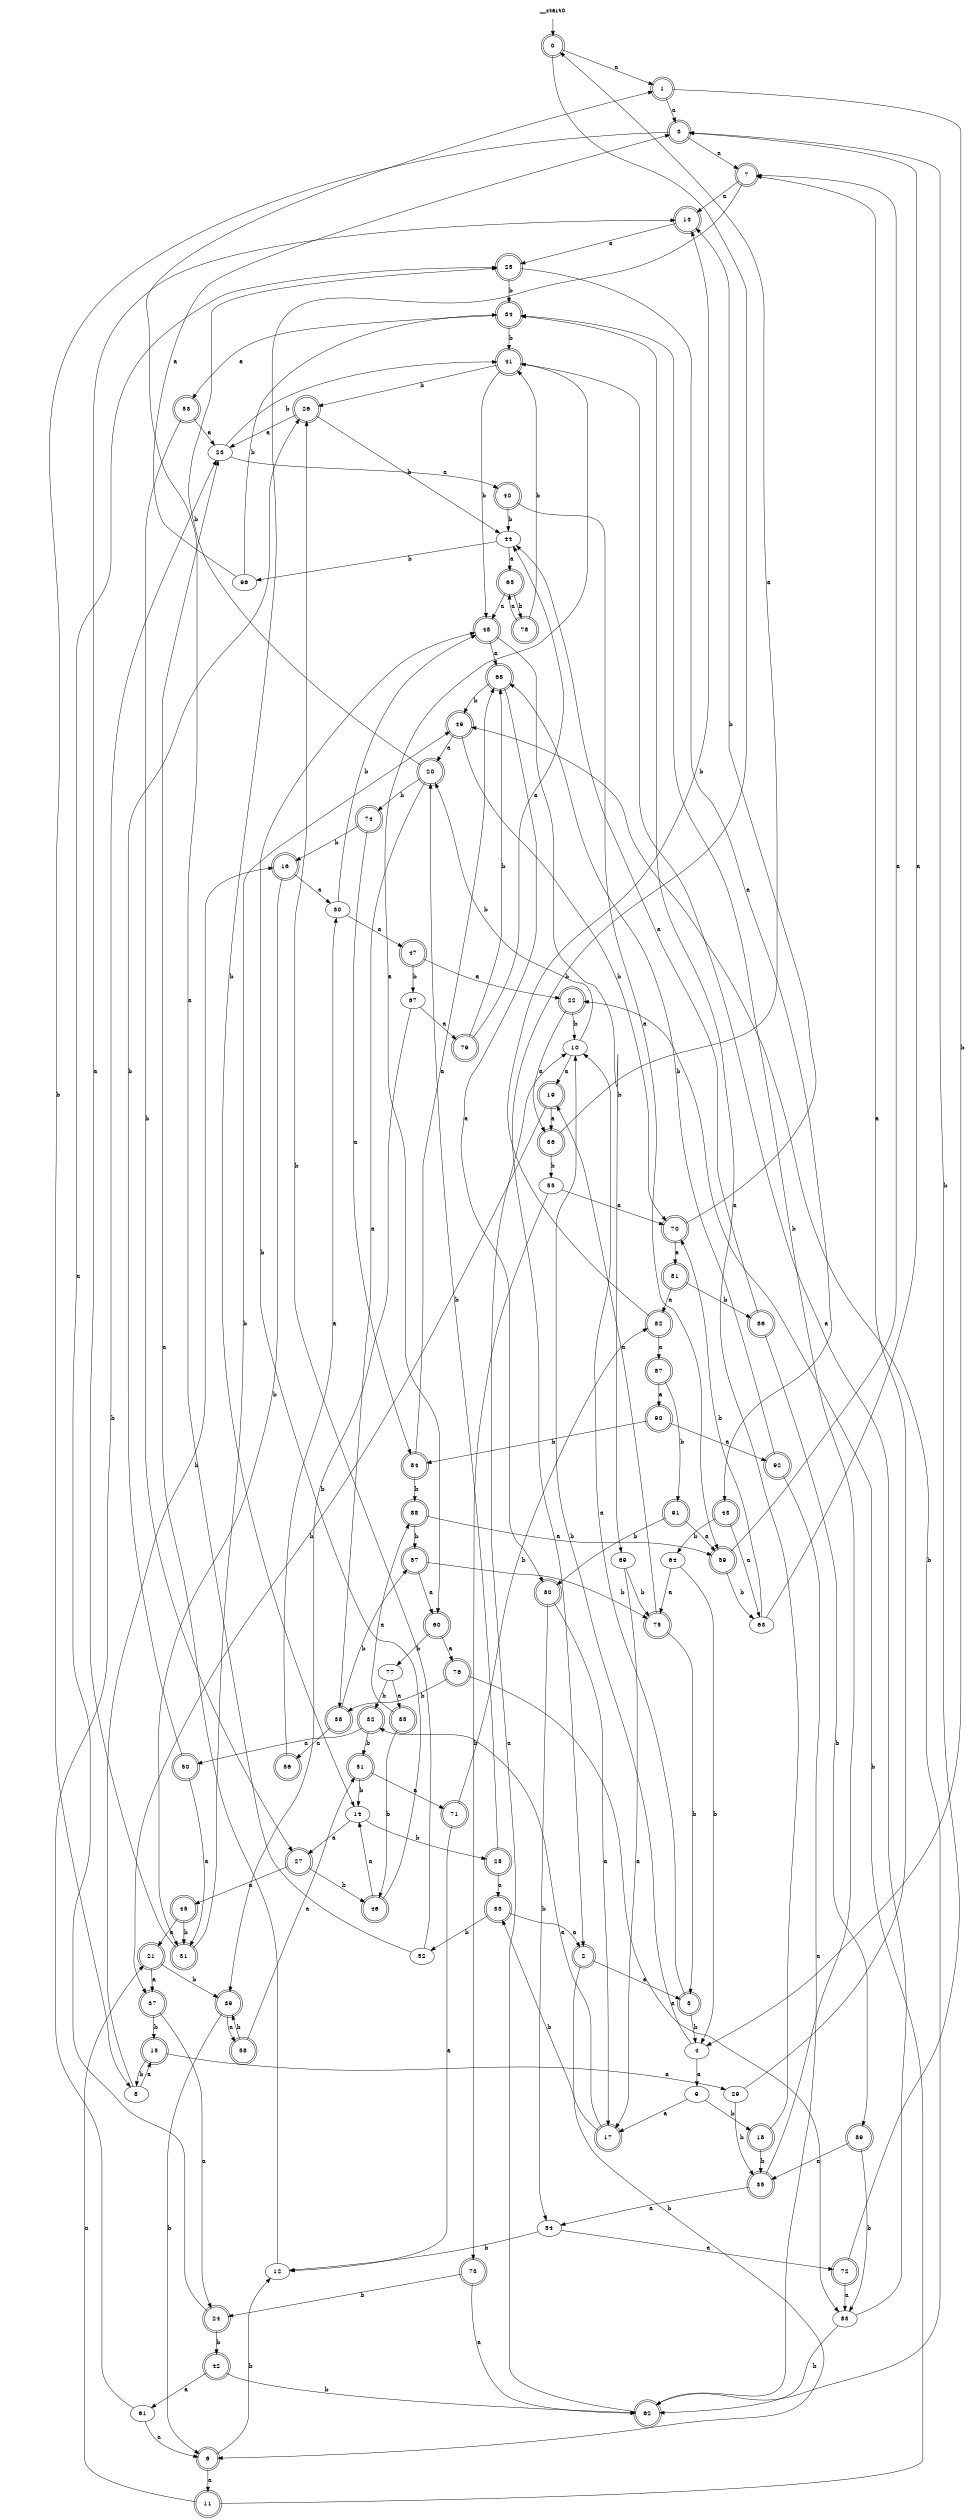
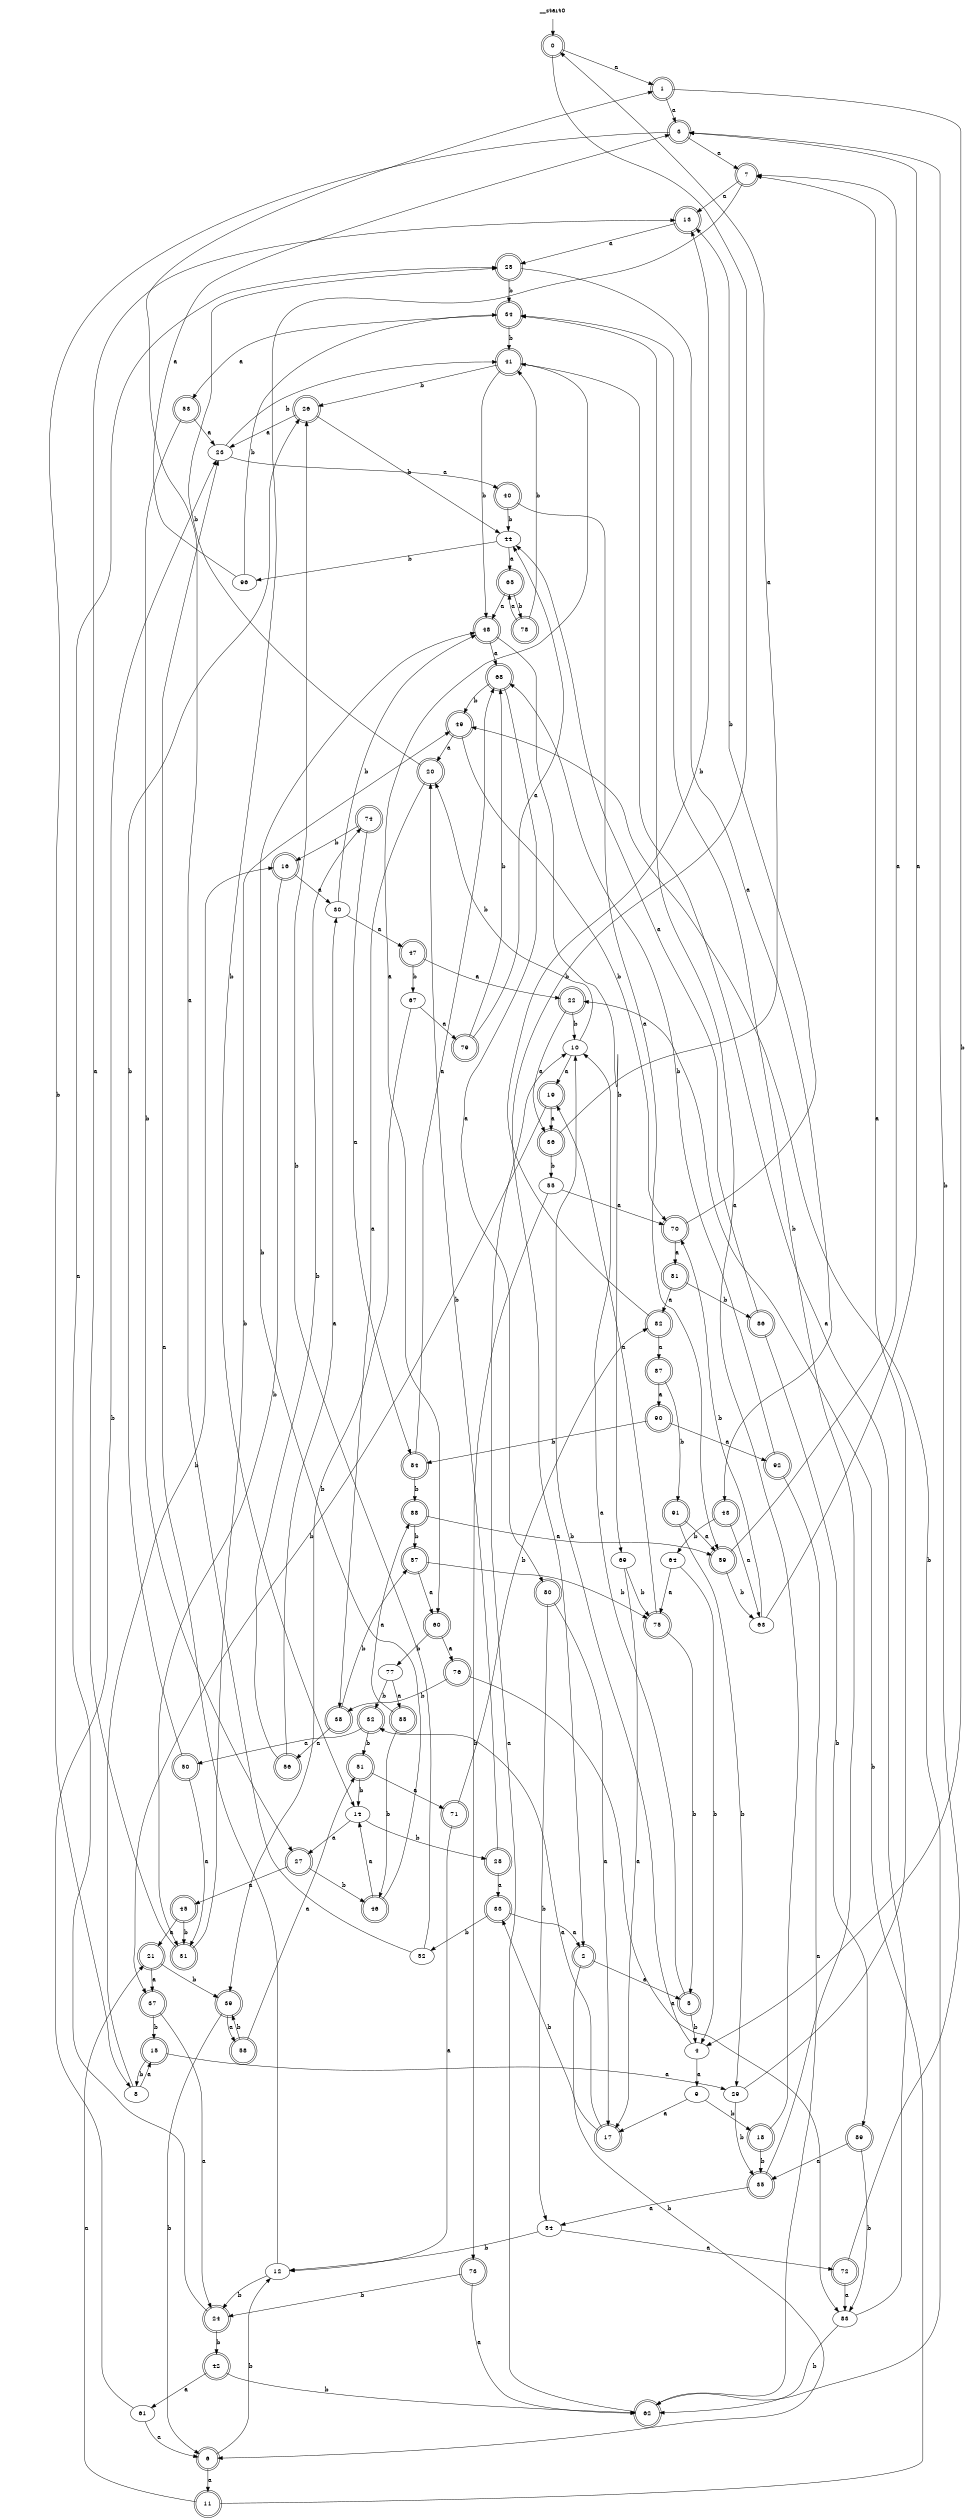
(400, 792) -> (315, 1295)
(610, 1546) -> (739, 1798)
none -> (244, 2287)
